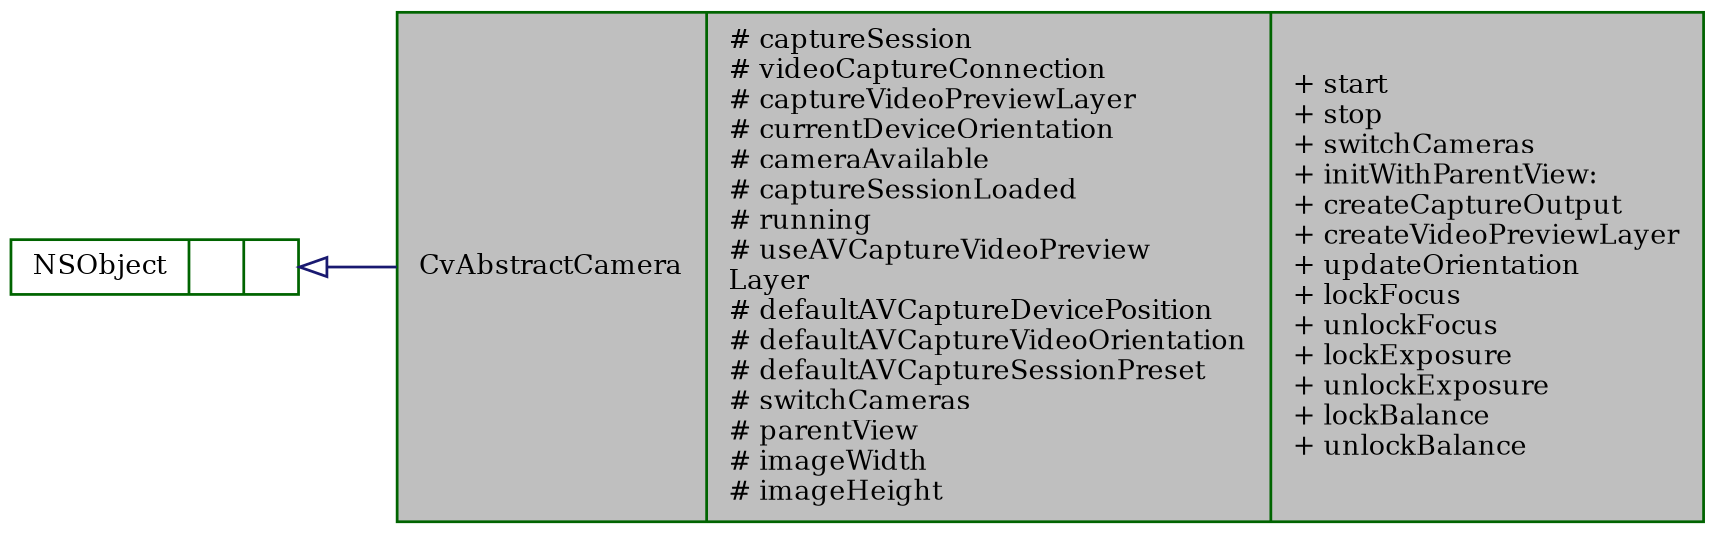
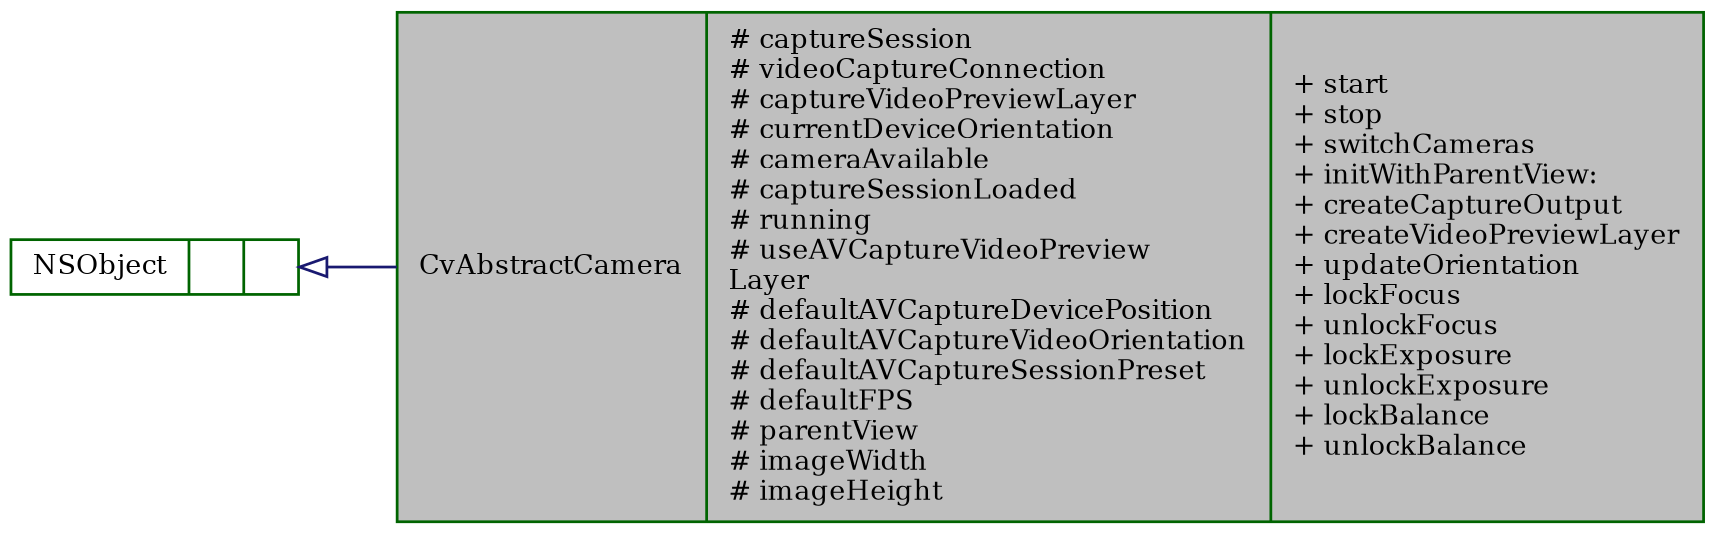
(850, 401) -> (822, 401)
